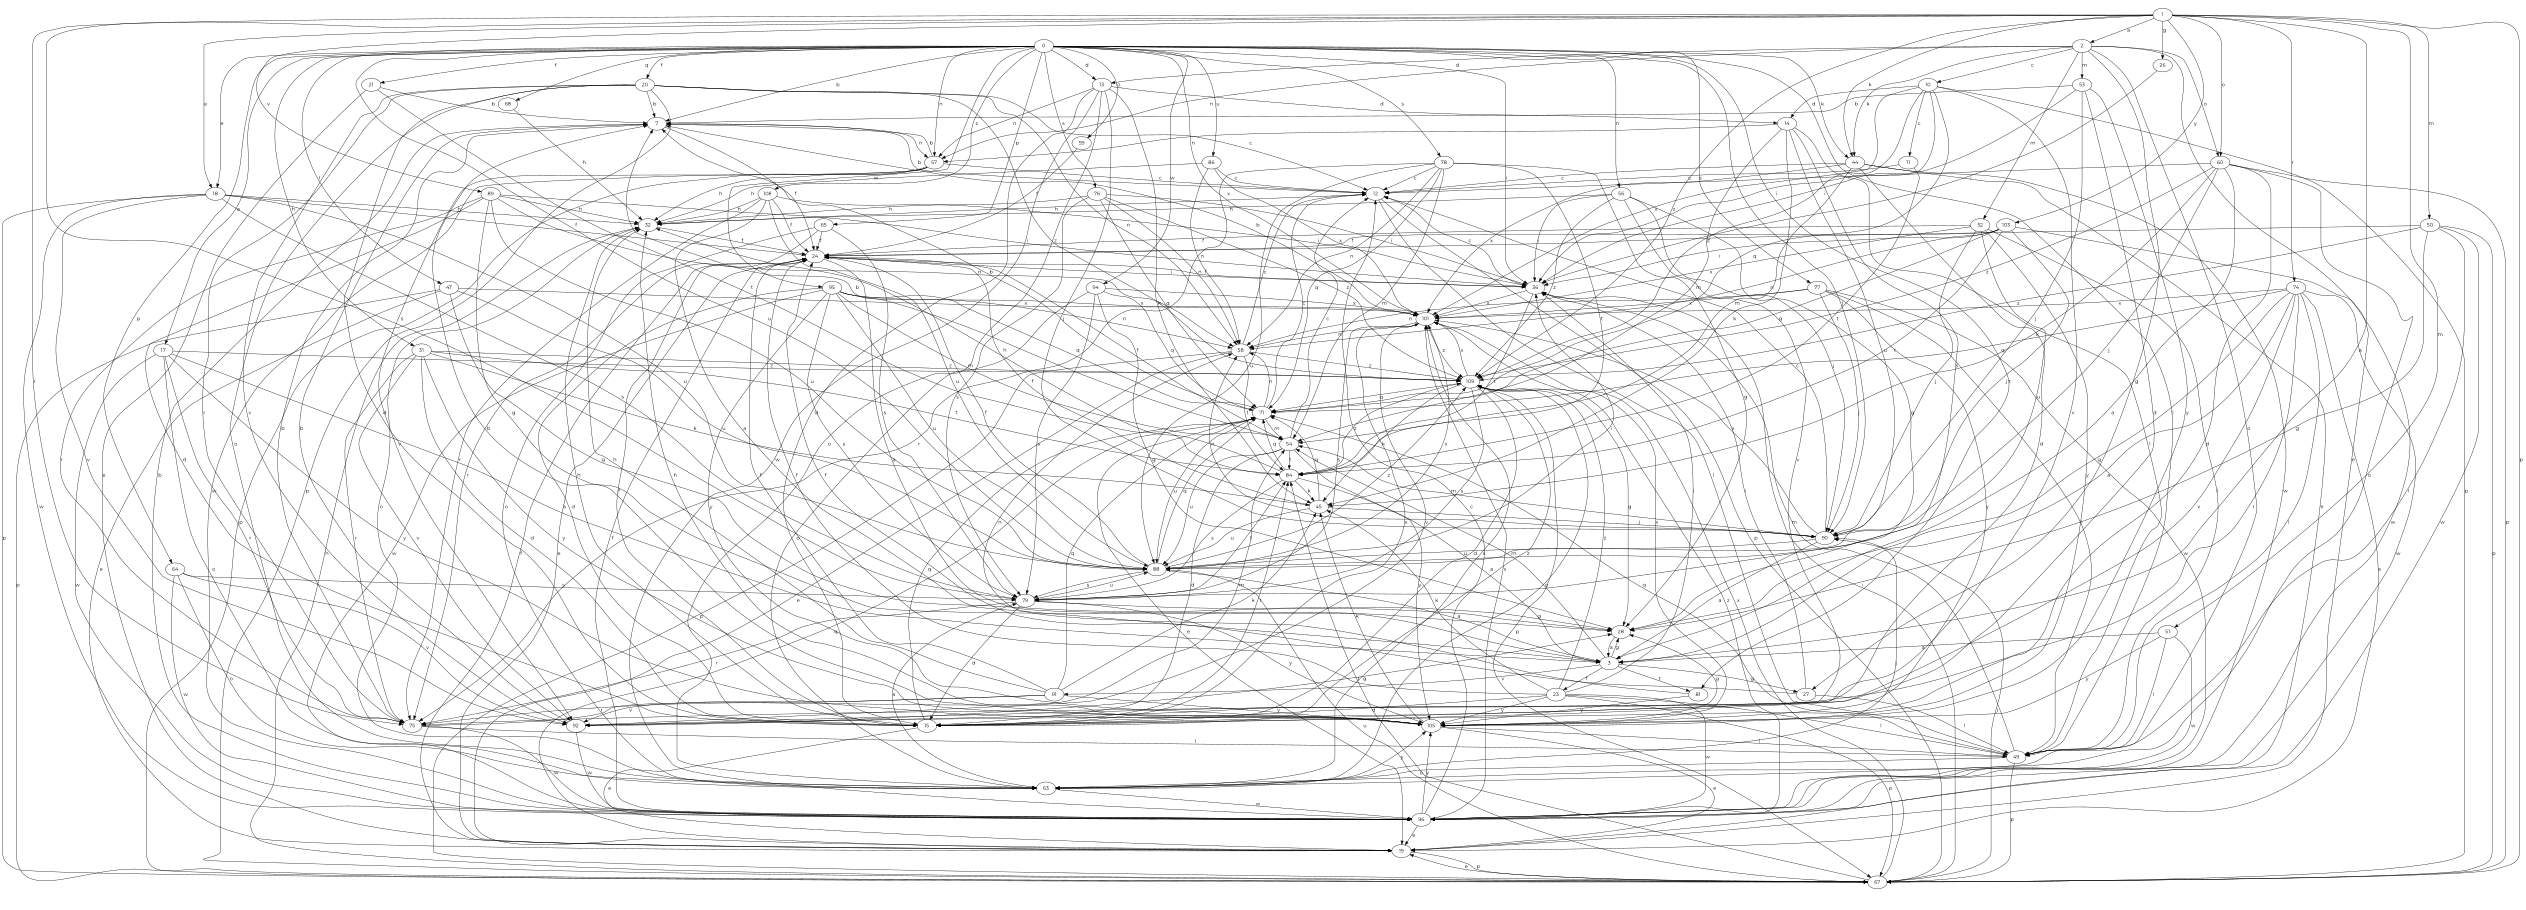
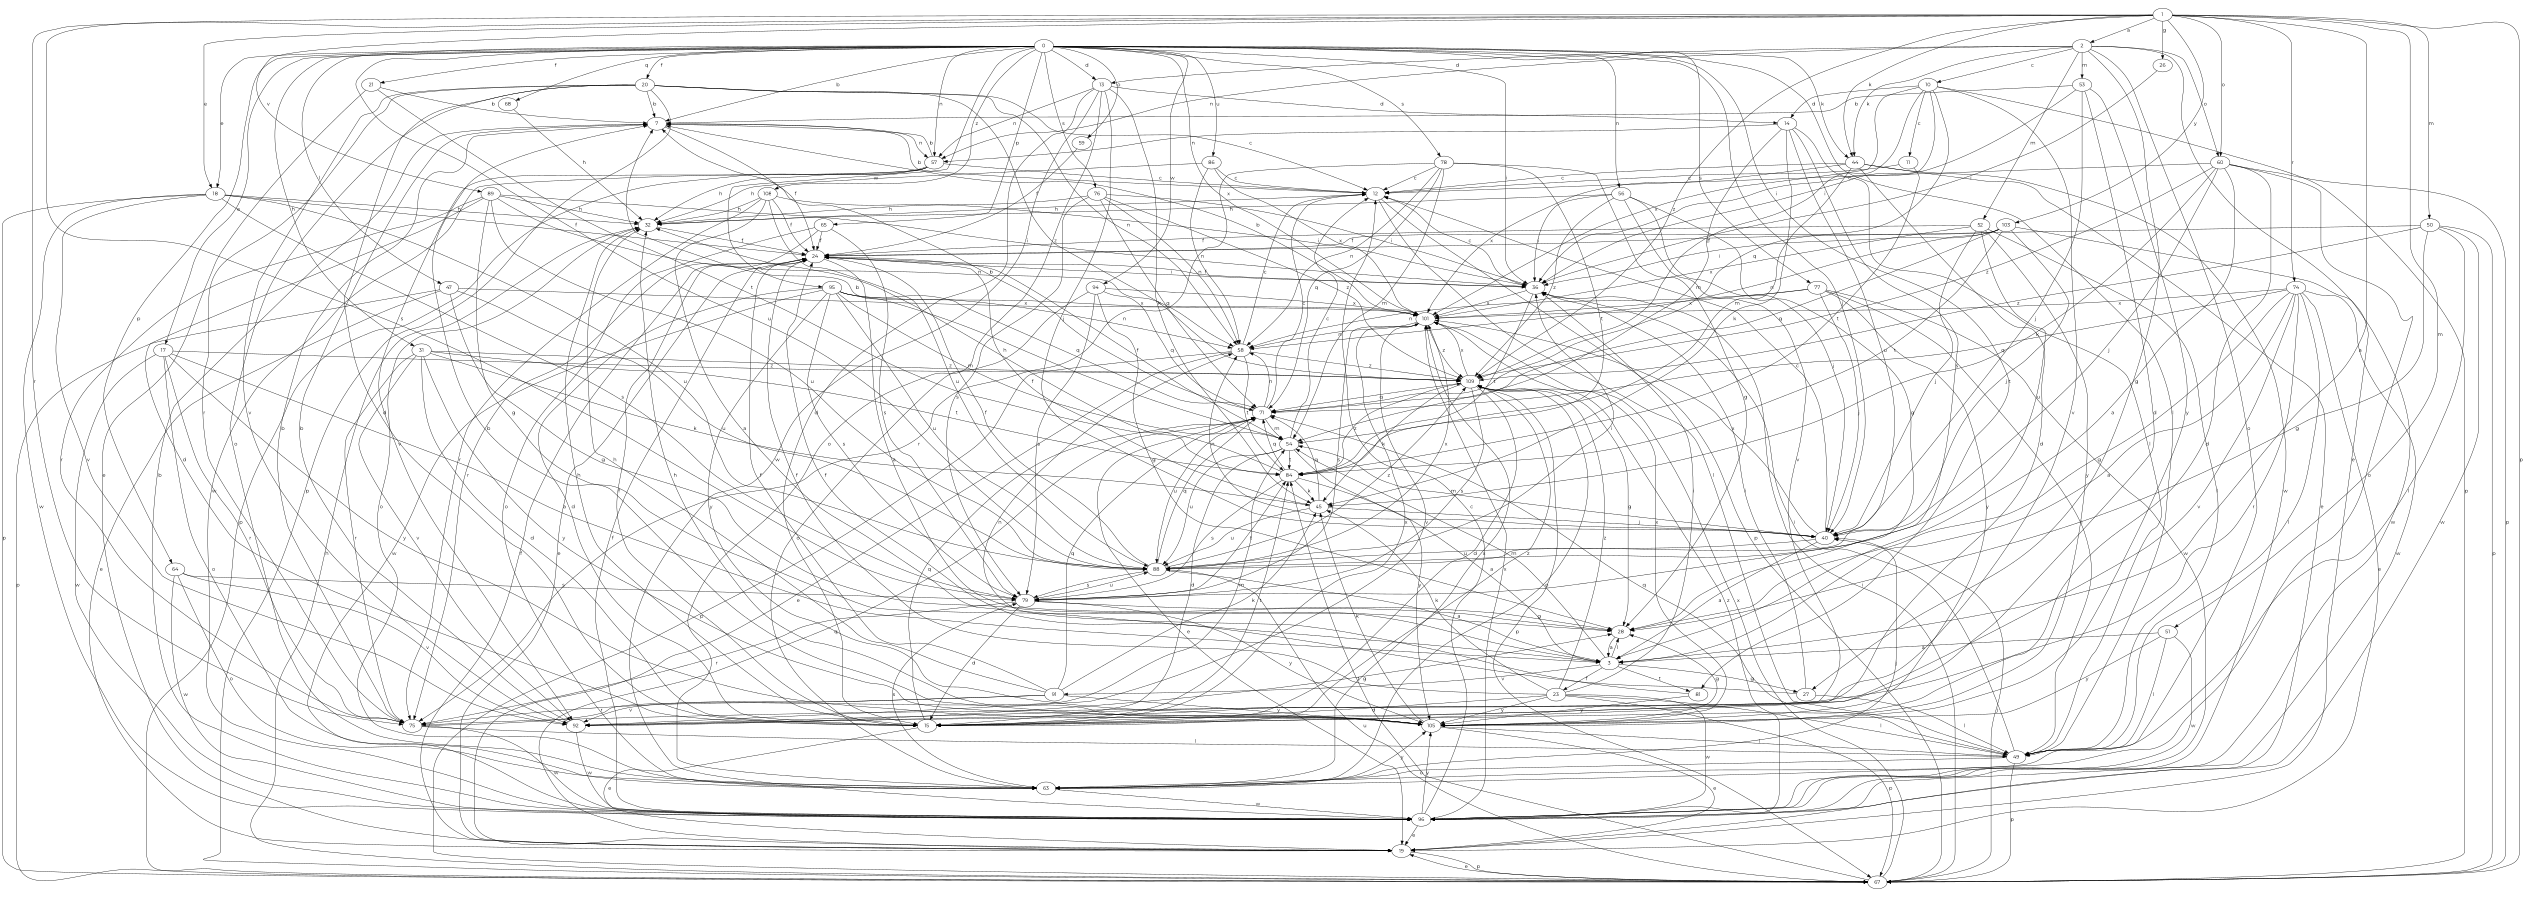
(1262, 328) -> none
(1794, 522) -> (1794, 522)
(1825, 538) -> (1825, 538)
(1617, 648) -> (1617, 648)
